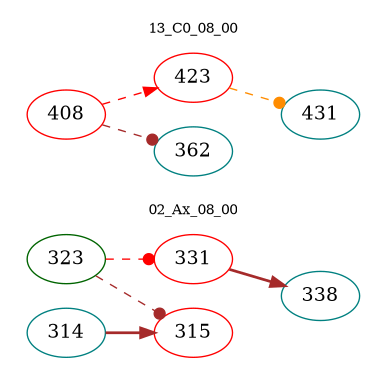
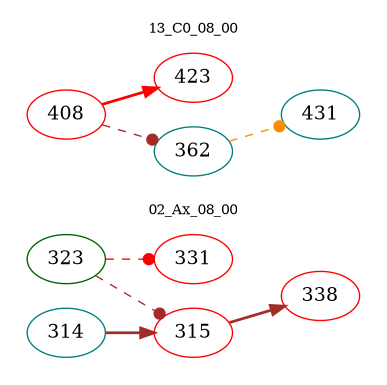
(252, 95) -> (252, 135)
(123, 98) -> (123, 98)
(250, 276) -> (250, 316)
(321, 296) -> (321, 296)
